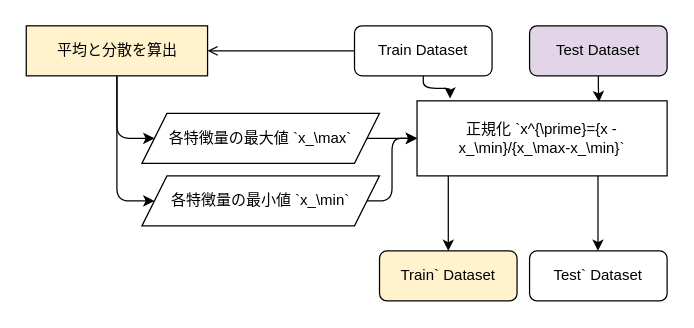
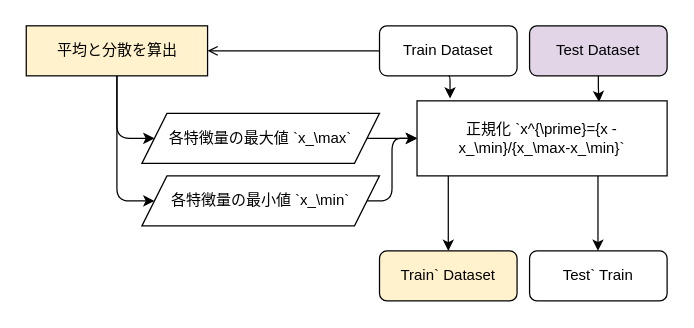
(423, 51) -> (448, 51)
(598, 276) -> (598, 276)
